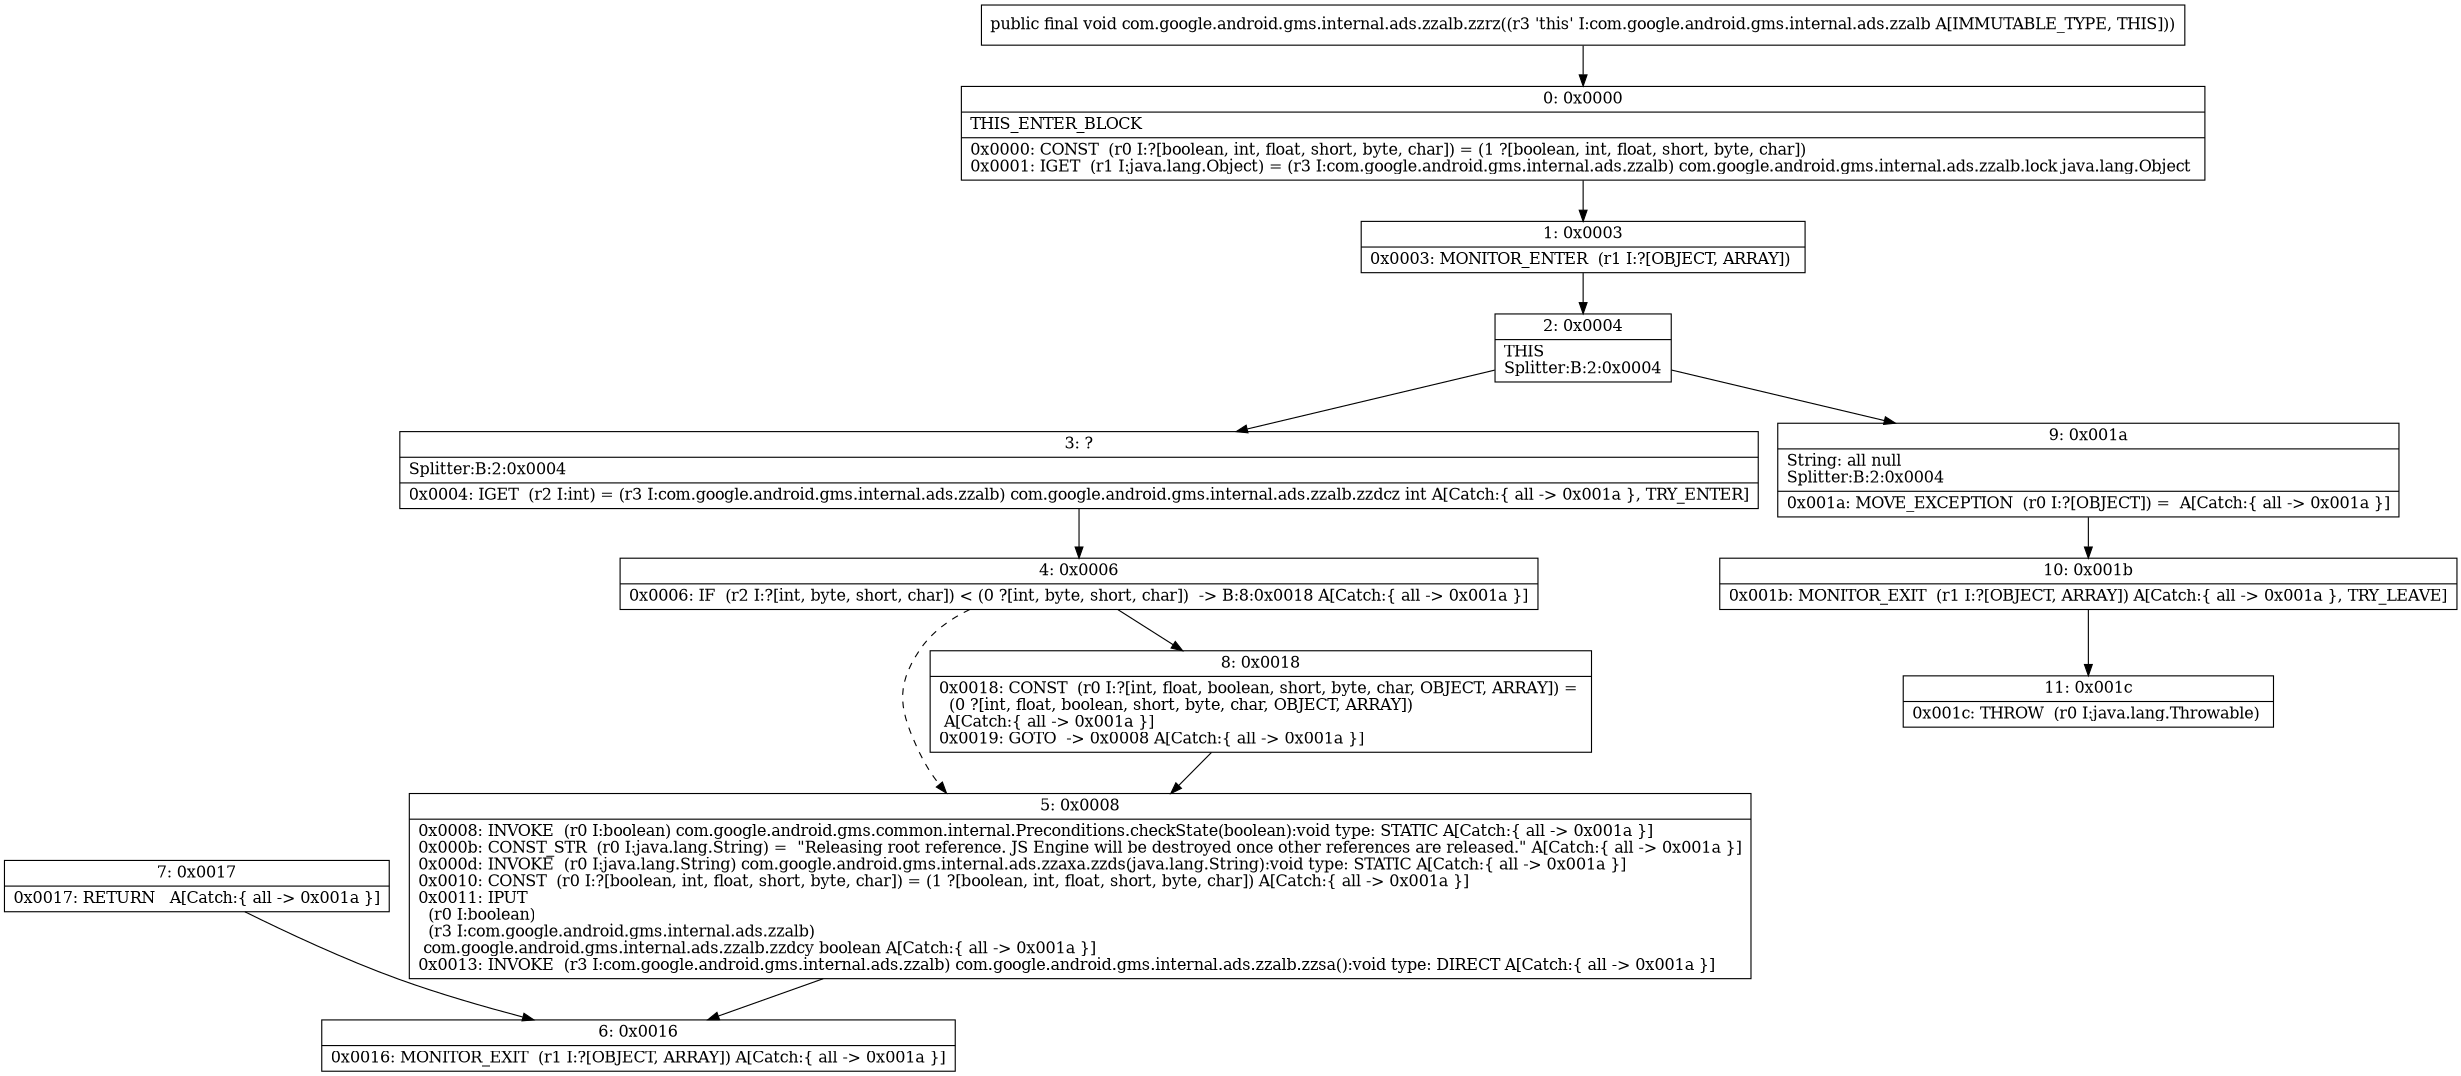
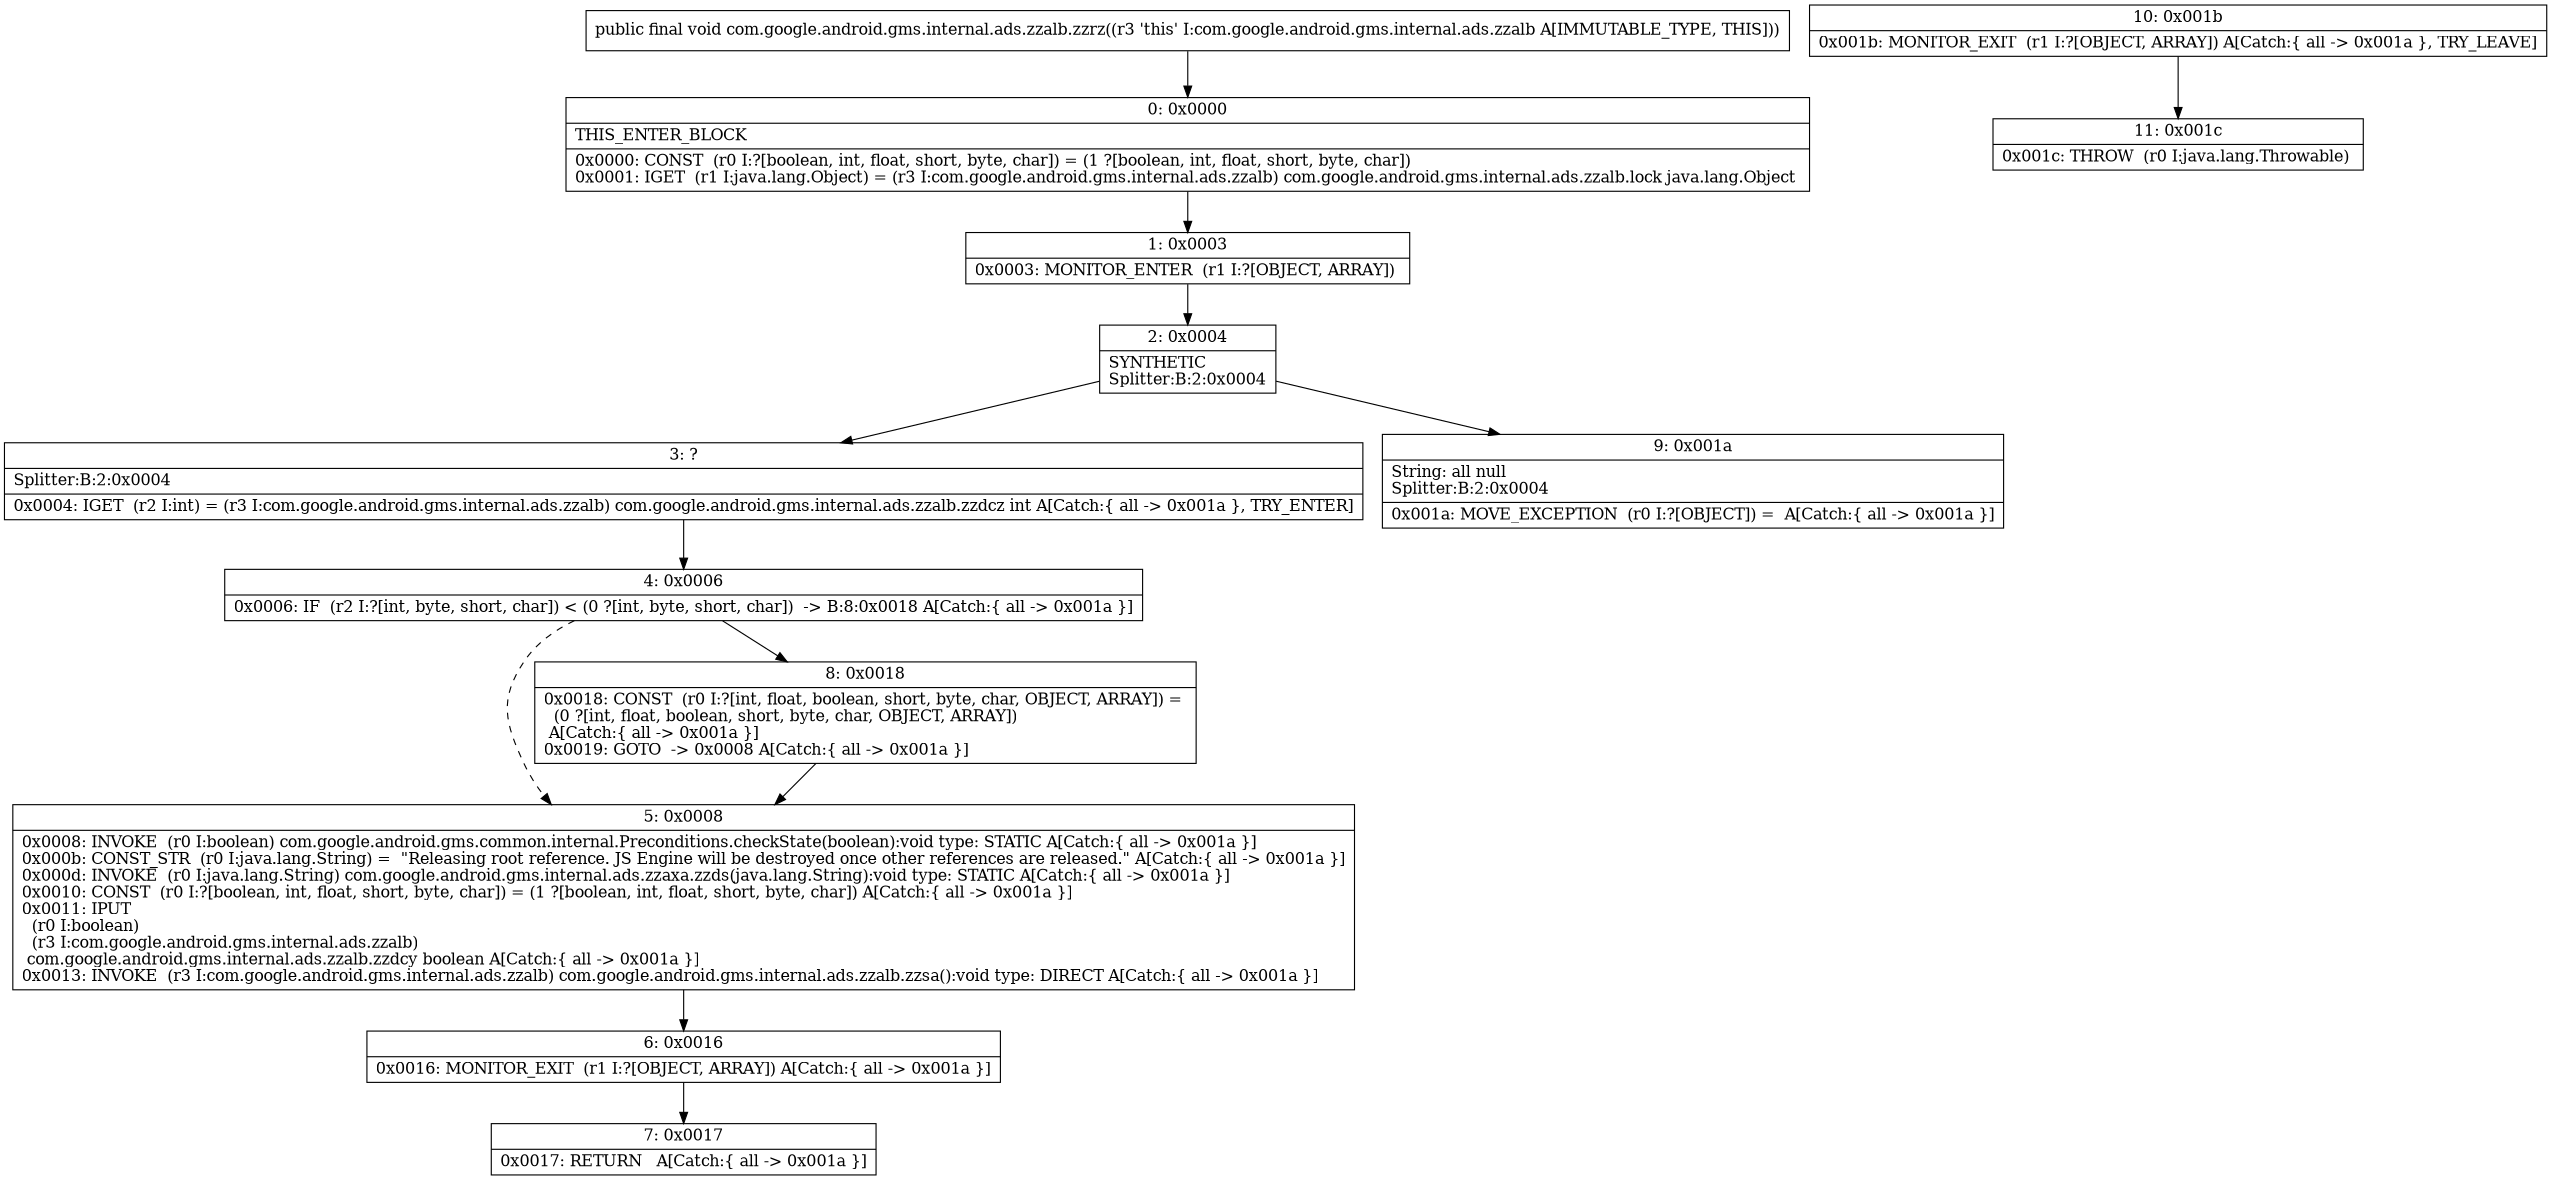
(1525, 352) -> (1158, 363)
(2088, 532) -> none
(381, 972) -> (684, 1097)
